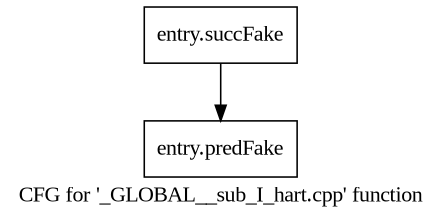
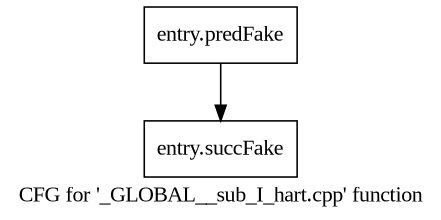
(221, 84) -> (221, 84)
